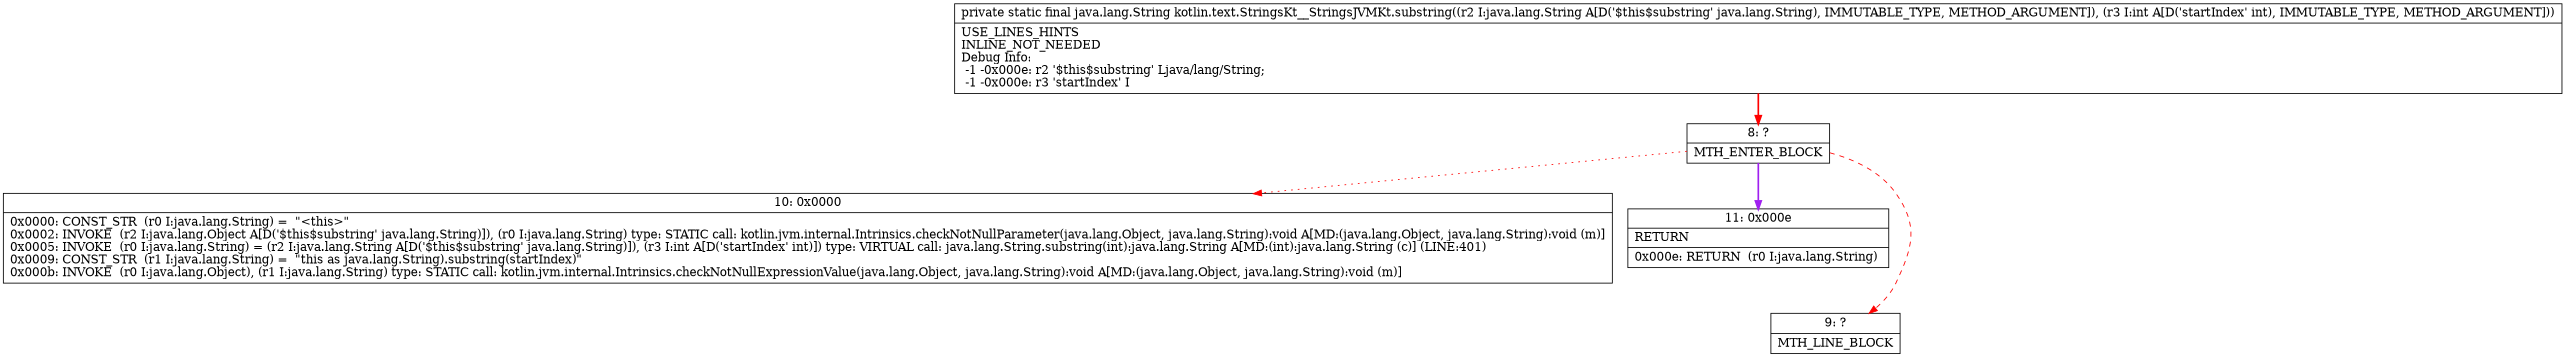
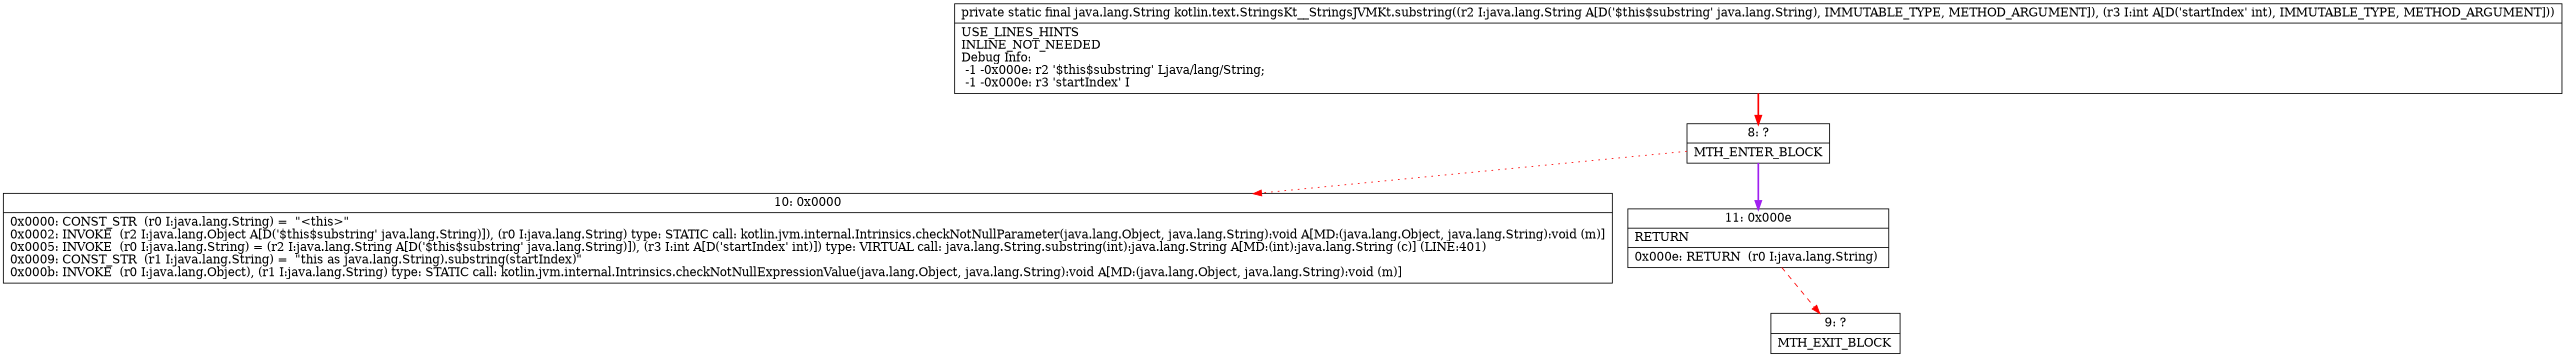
(1907, 215) -> (1798, 287)
(1835, 343) -> (1835, 343)
